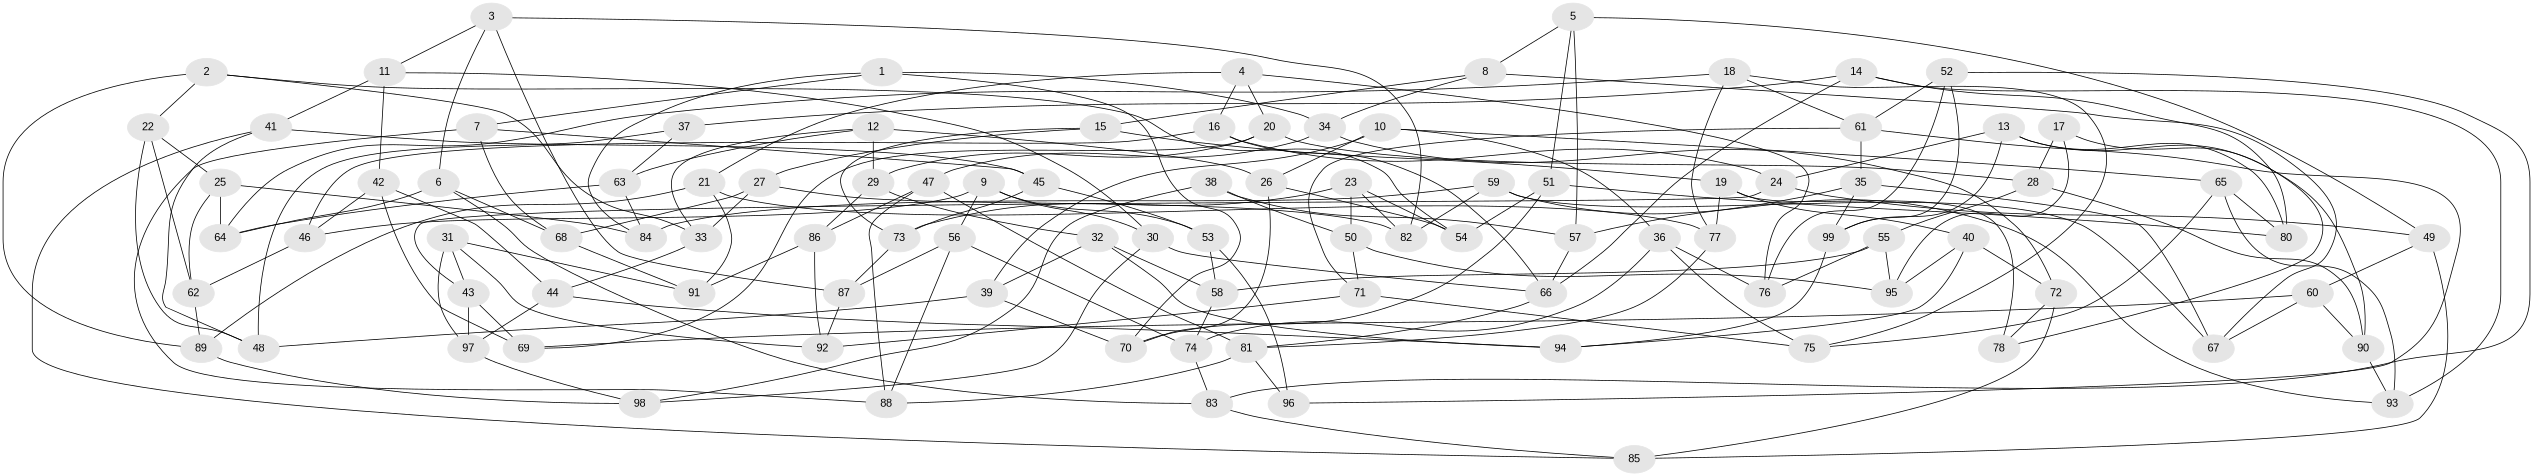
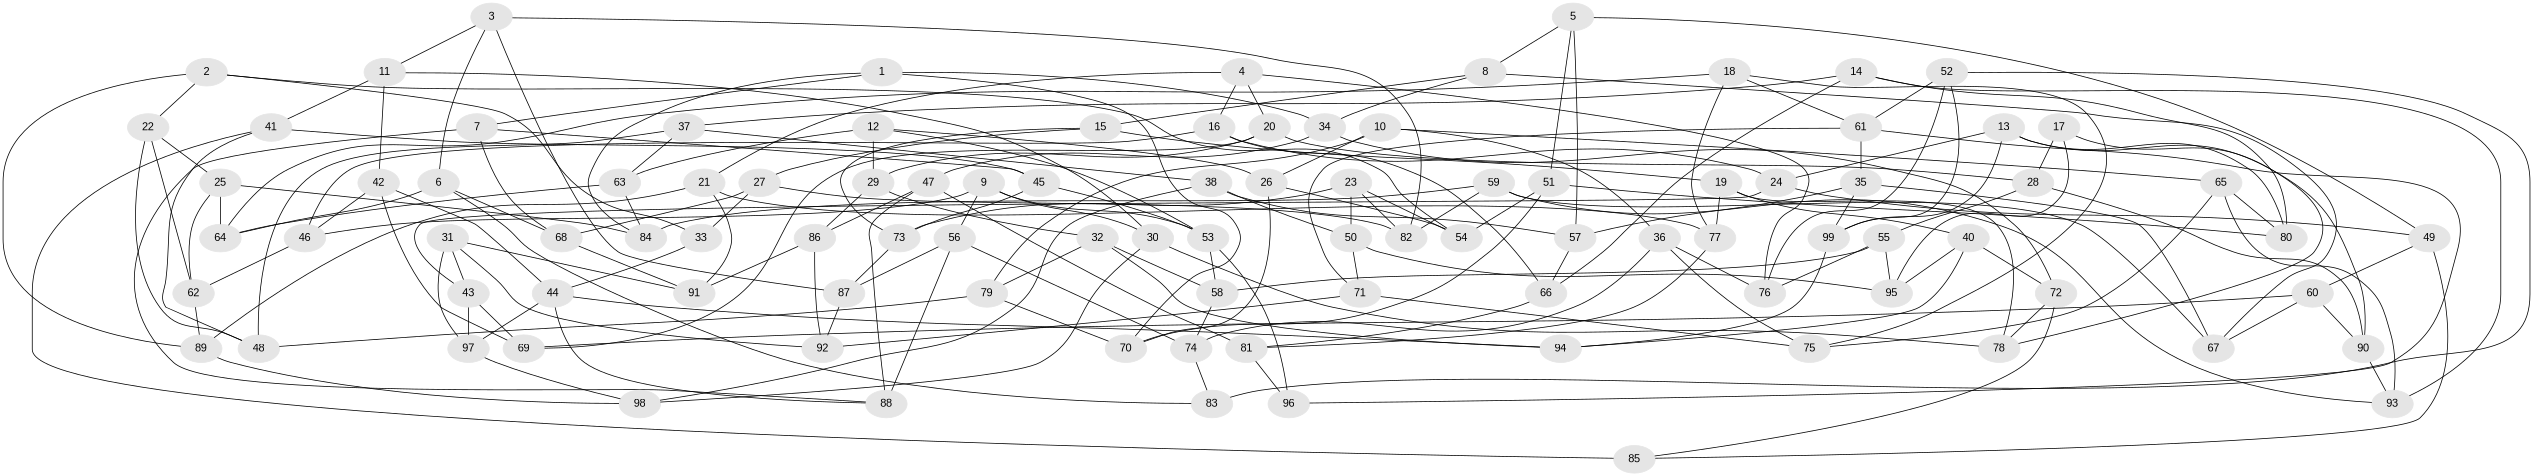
none -> (1021, 163)
(680, 166) -> (1094, 179)
(1346, 273) -> (1568, 332)
(987, 293) -> (987, 293)
(1071, 391) -> (648, 384)
(1421, 441) -> none
